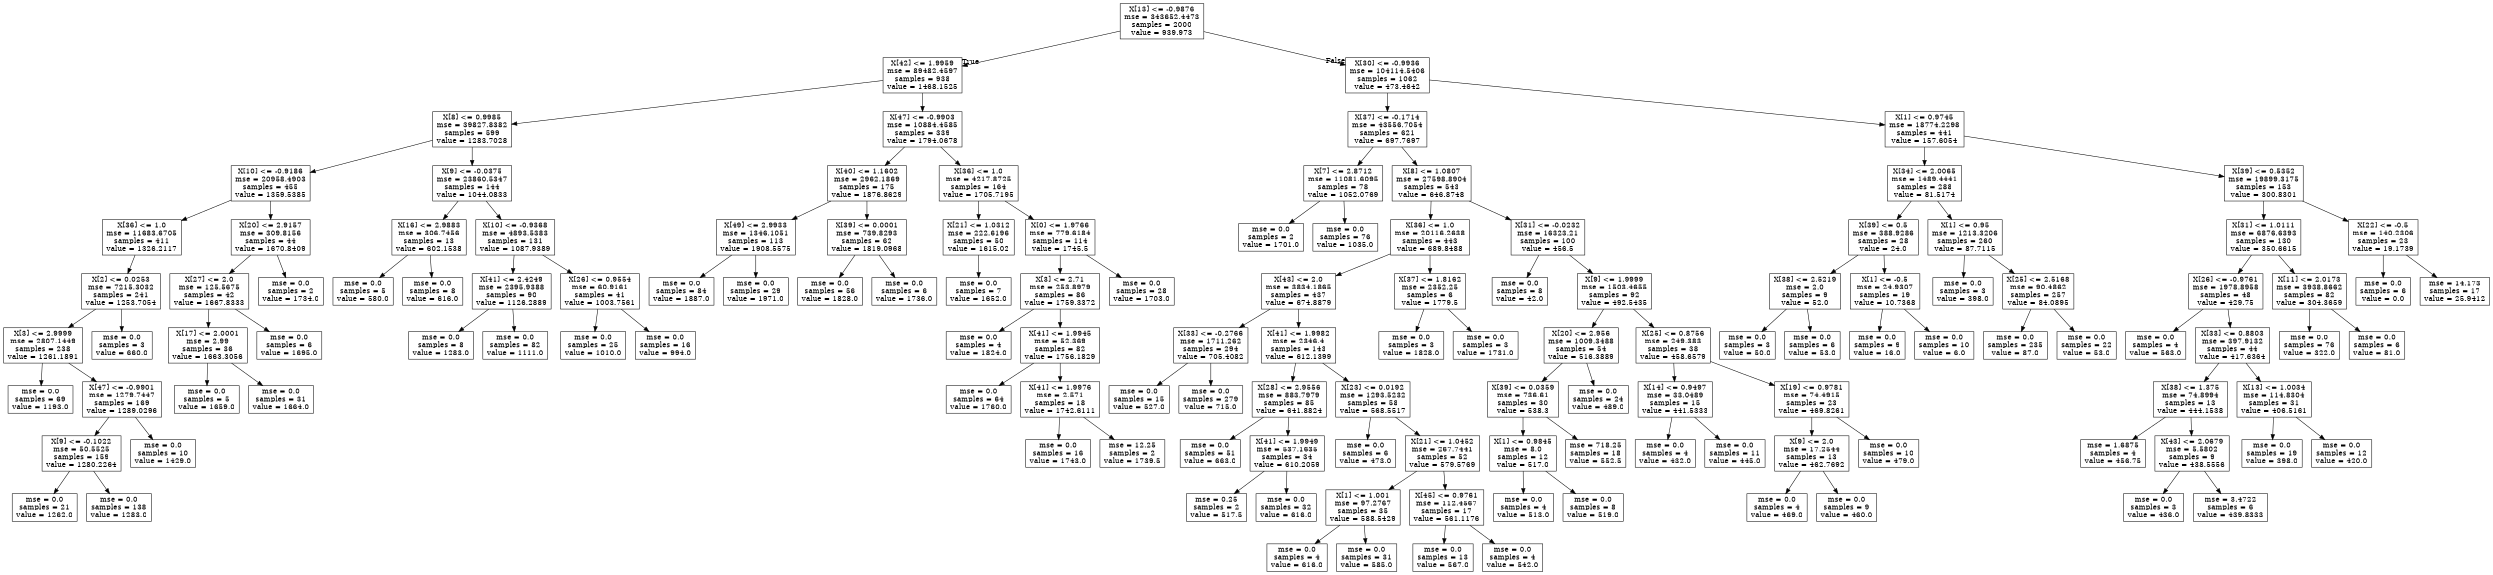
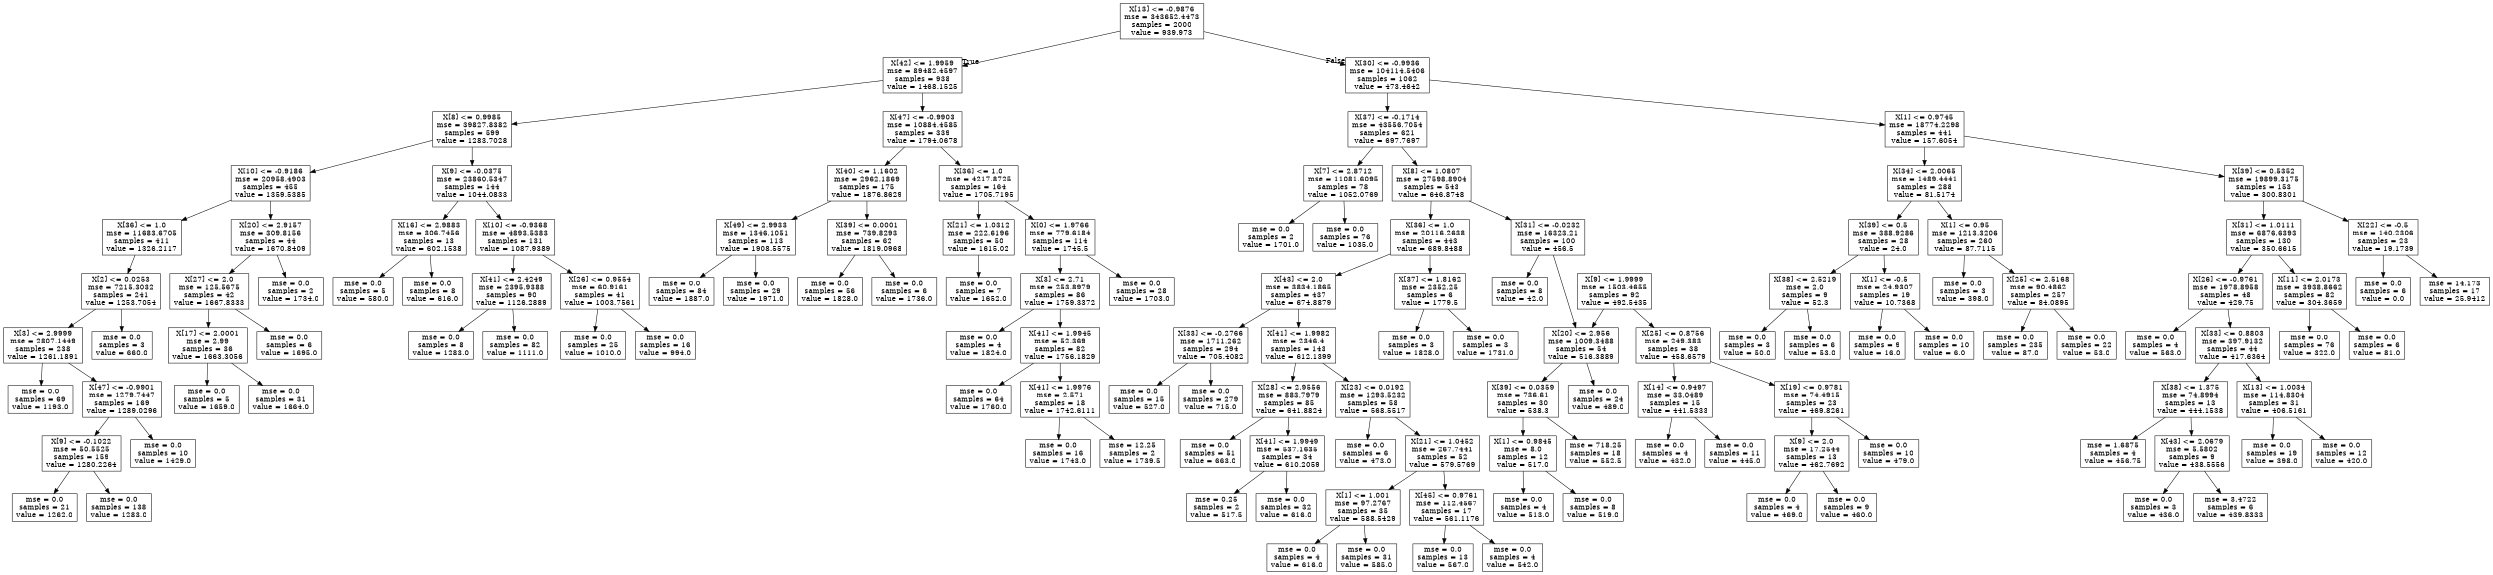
(1579, 263) -> (1564, 289)
(1805, 291) -> (1805, 291)
